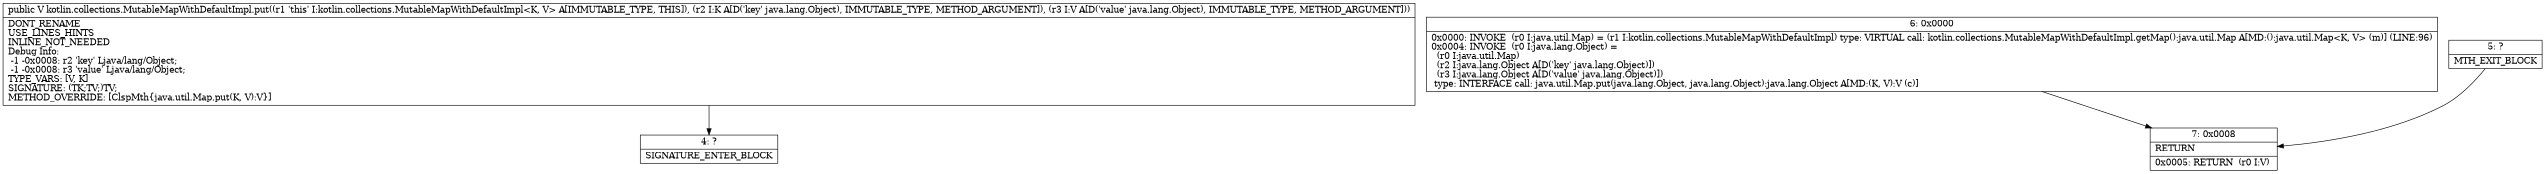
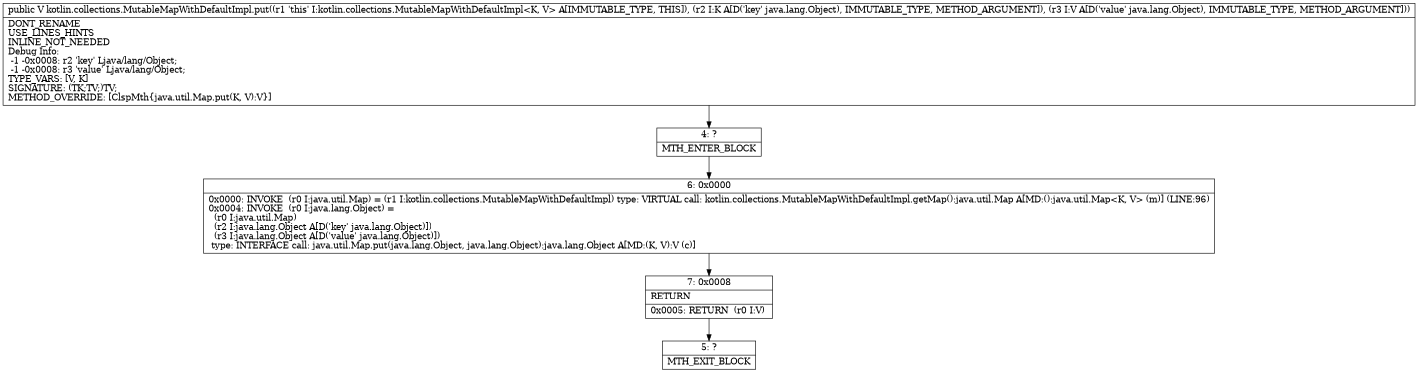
(2392, 126) -> (709, 327)
(709, 156) -> (709, 149)
none -> (709, 164)
